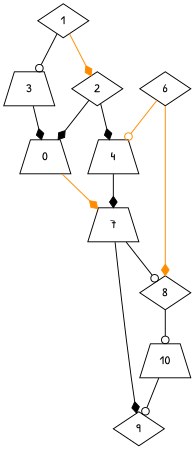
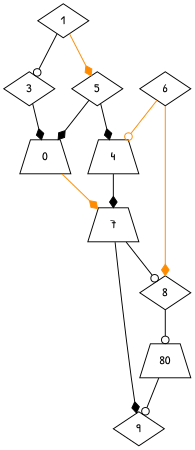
(29, 89) -> (29, 89)
(97, 89) -> (97, 89)
(165, 361) -> (165, 361)
